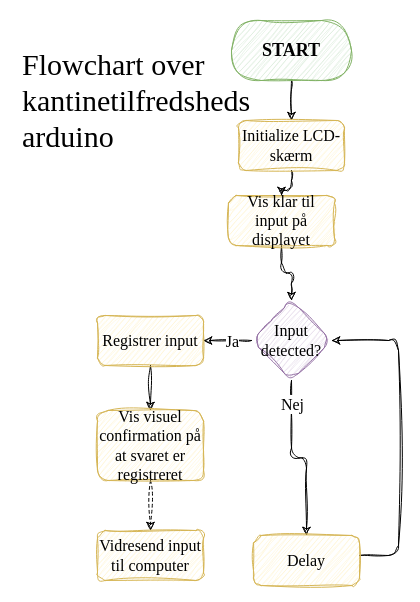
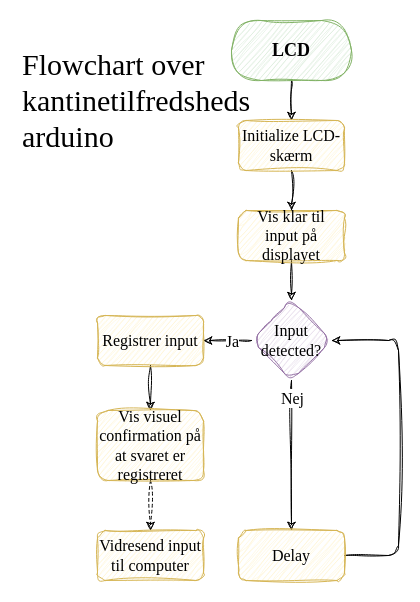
(292, 51) -> (292, 51)
(282, 221) -> (292, 236)
(307, 561) -> (292, 556)
